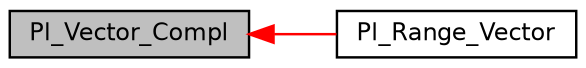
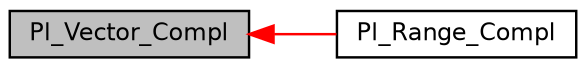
(457, 34) -> (457, 34)
